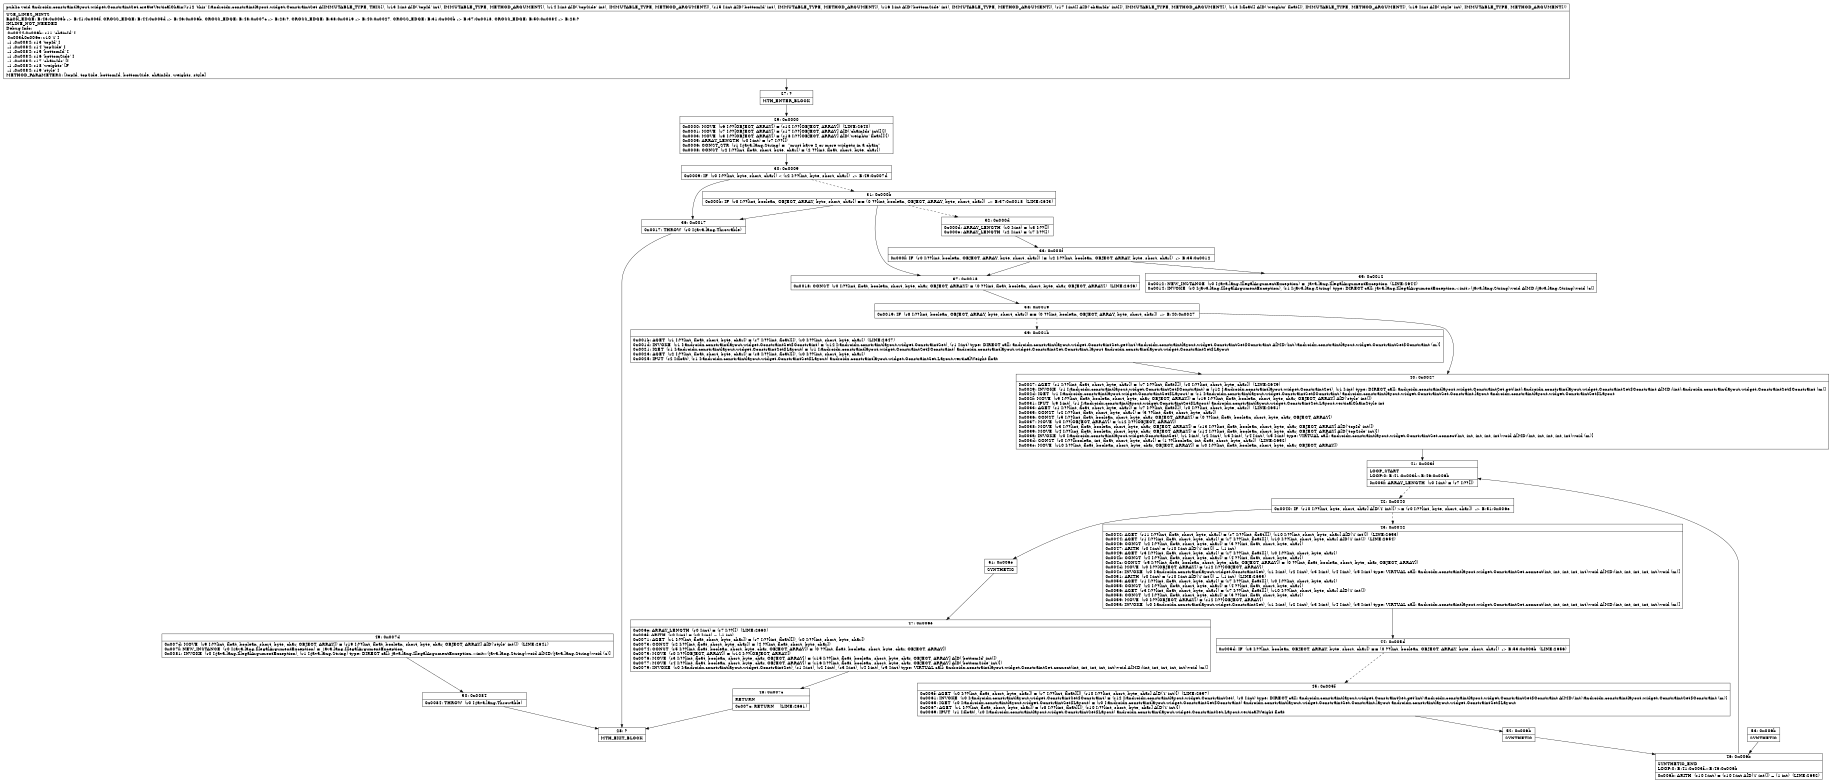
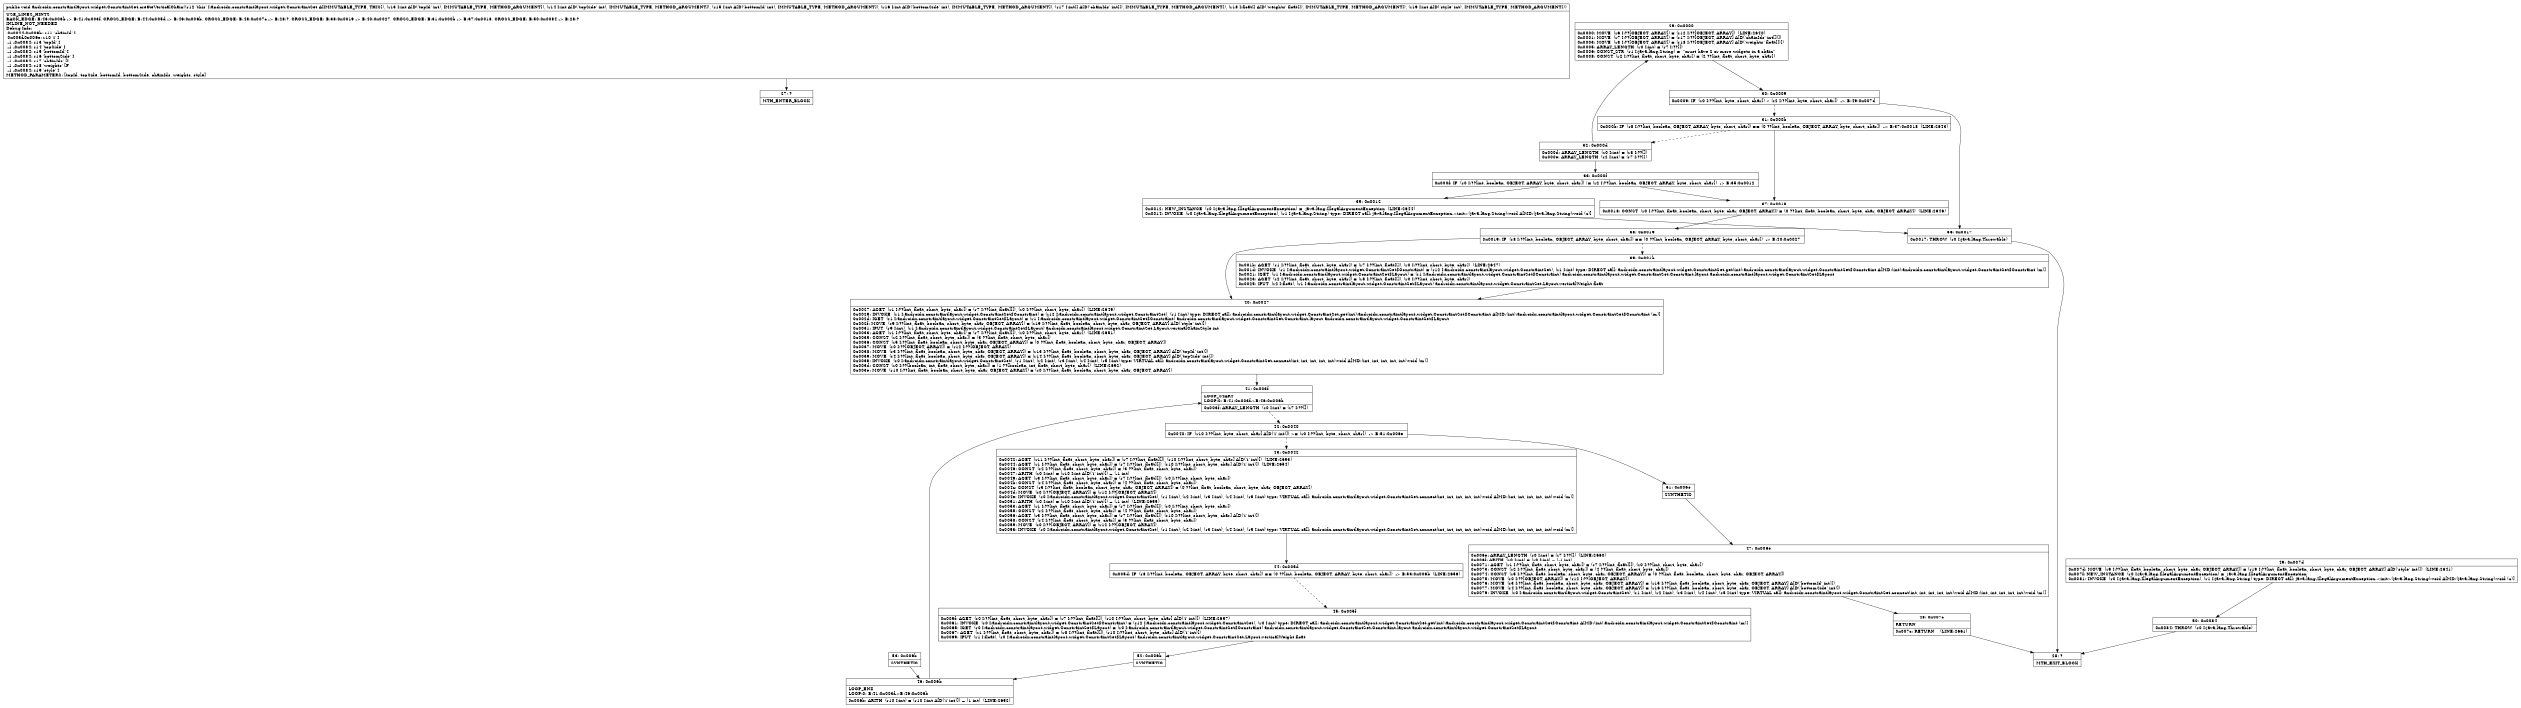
(786, 109) -> (1608, 96)
(788, 212) -> (1735, 225)
(1678, 764) -> (861, 689)
